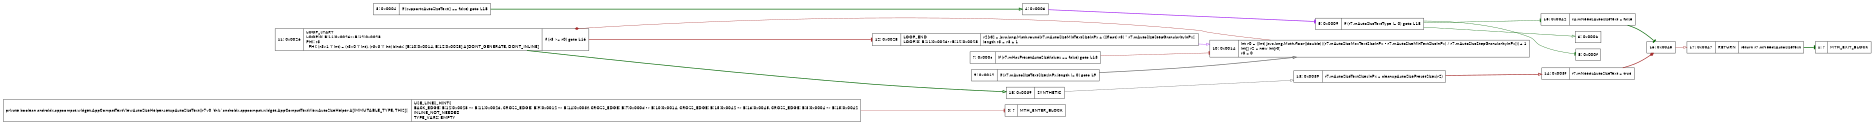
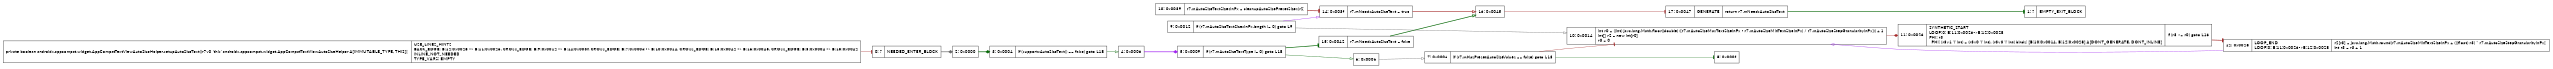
(755, 9) -> (1111, 52)
(1181, 16) -> (1159, 52)
none -> (1300, 19)
(1602, 19) -> (1380, 42)
(1482, 22) -> (1301, 47)
(1501, 29) -> (1634, 57)
(1641, 31) -> (1431, 26)
(320, 32) -> (1949, 28)
(1001, 42) -> (2348, 48)
(1680, 47) -> (1584, 12)
(1727, 47) -> (1708, 12)
(1849, 47) -> (2061, 12)
none -> (965, 52)
none -> (1400, 59)
(1637, 63) -> (1442, 12)
(1196, 67) -> (1430, 30)
(1492, 75) -> (1313, 11)
(1035, 93) -> none
(1041, 110) -> (913, 52)
